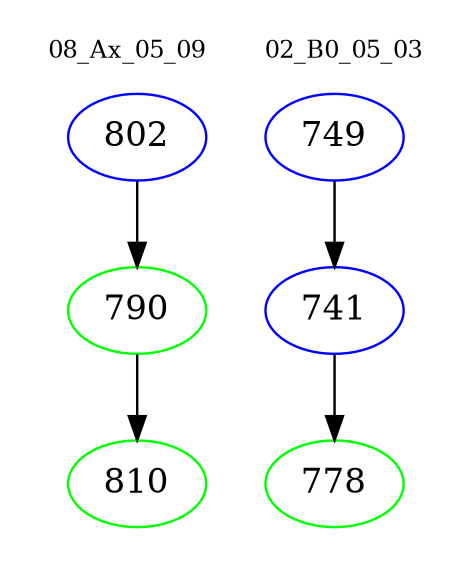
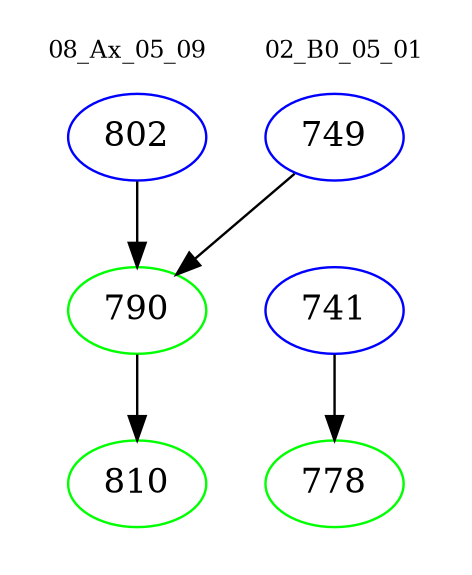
(344, 52) -> (344, 52)
(335, 212) -> (262, 201)
